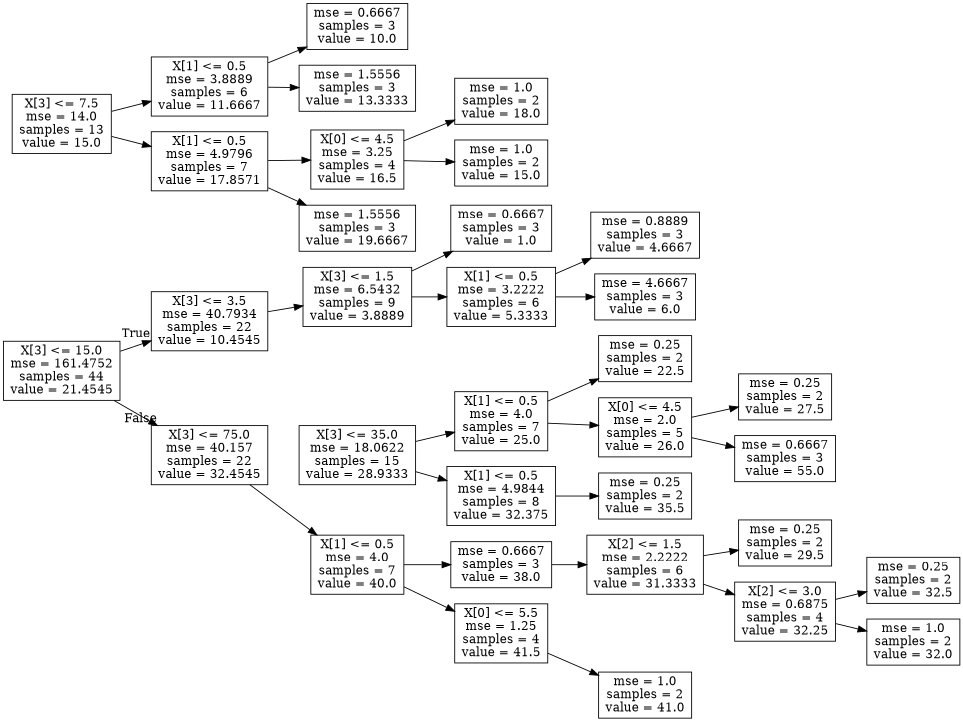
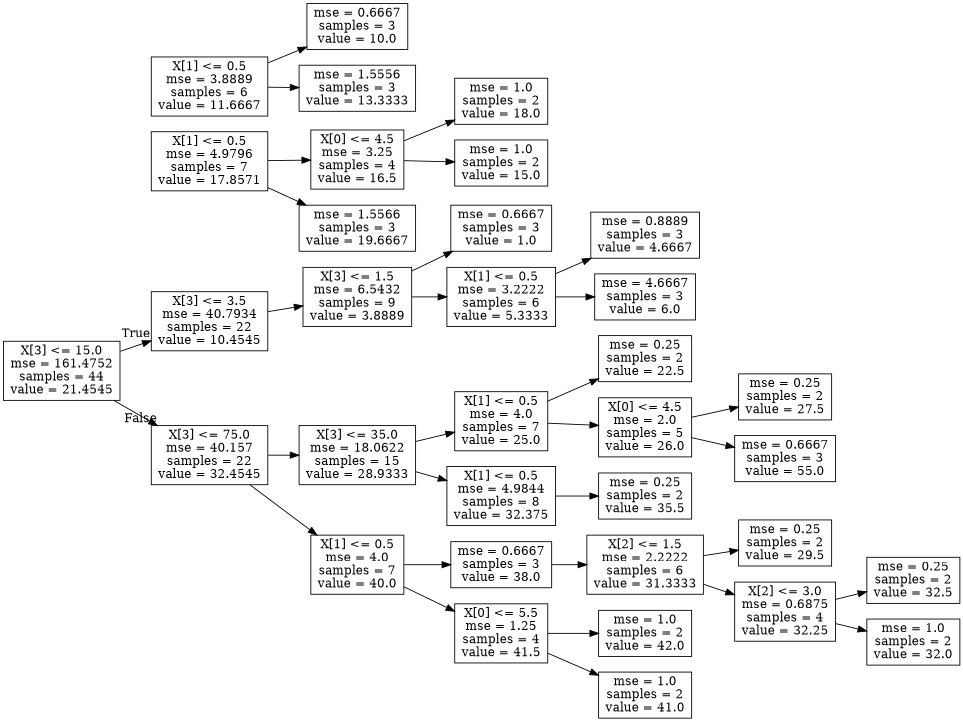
(62, 124) -> none
(357, 228) -> (357, 228)
none -> (279, 455)
none -> (645, 633)
